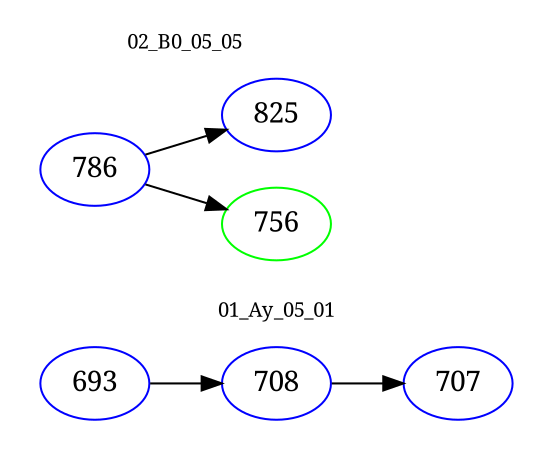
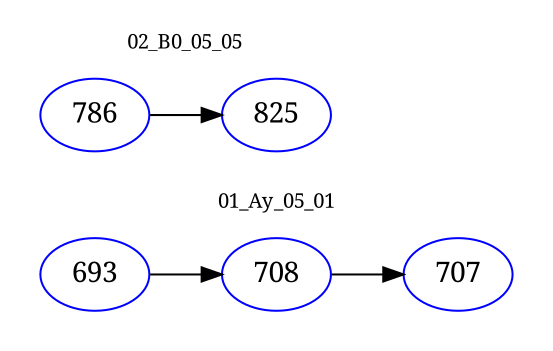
(276, 224) -> none
